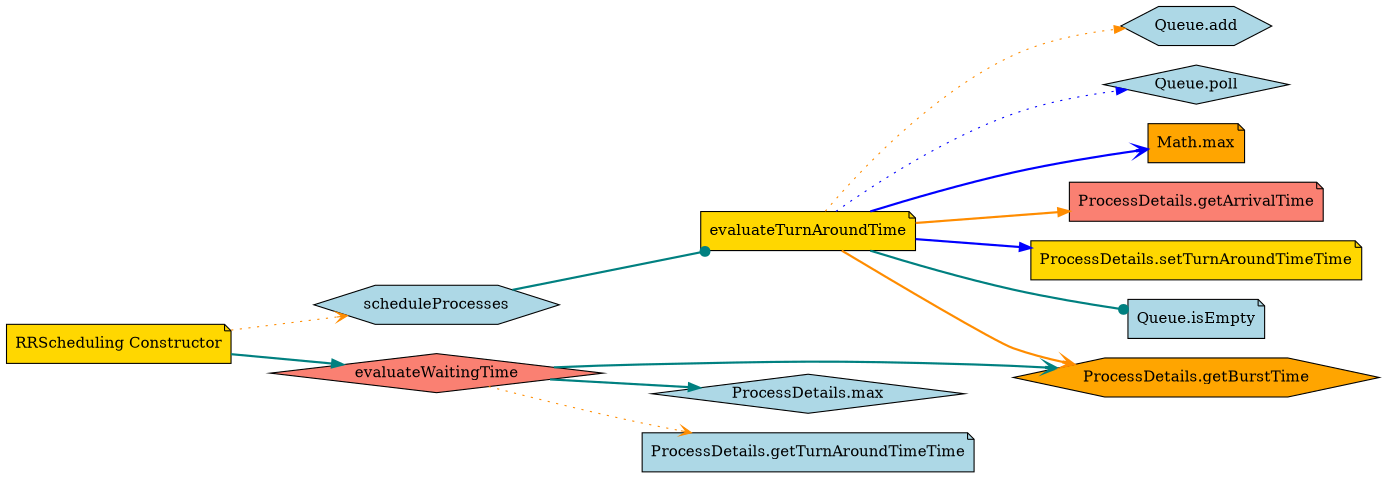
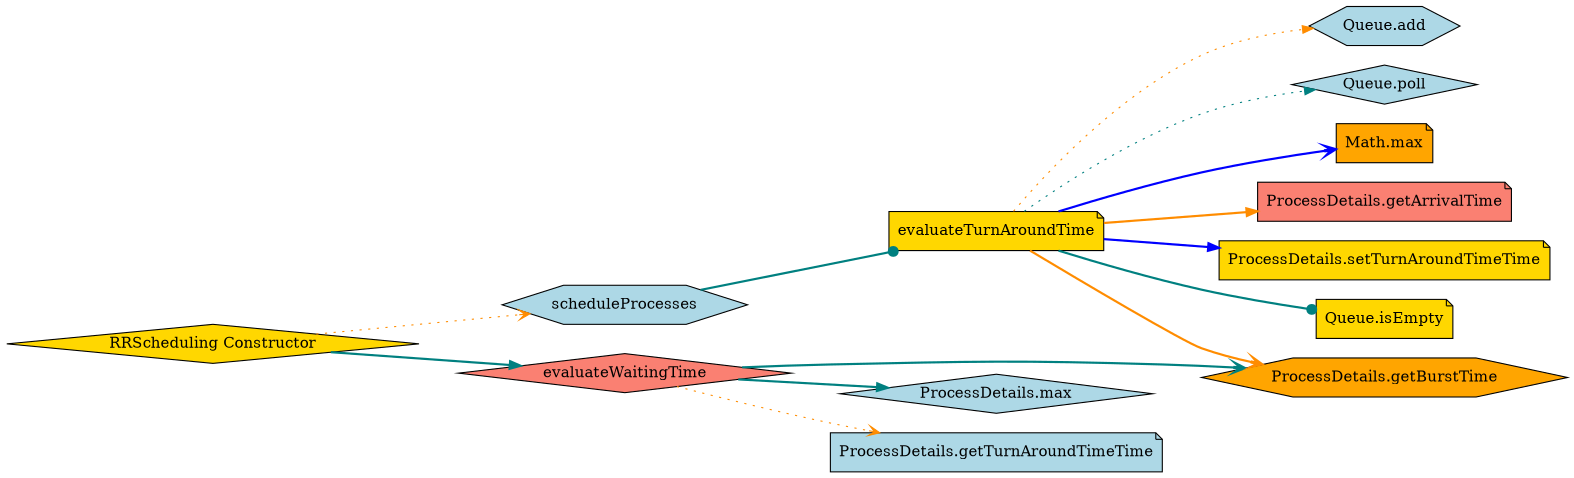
(968, 133) -> (1157, 133)
(1196, 319) -> (1385, 319)
(119, 344) -> (213, 344)
